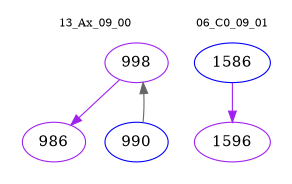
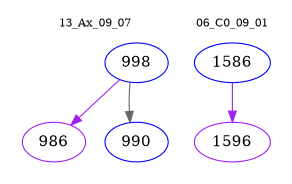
(95, 24) -> (95, 24)
(137, 63) -> (137, 63)
(144, 108) -> (129, 97)
